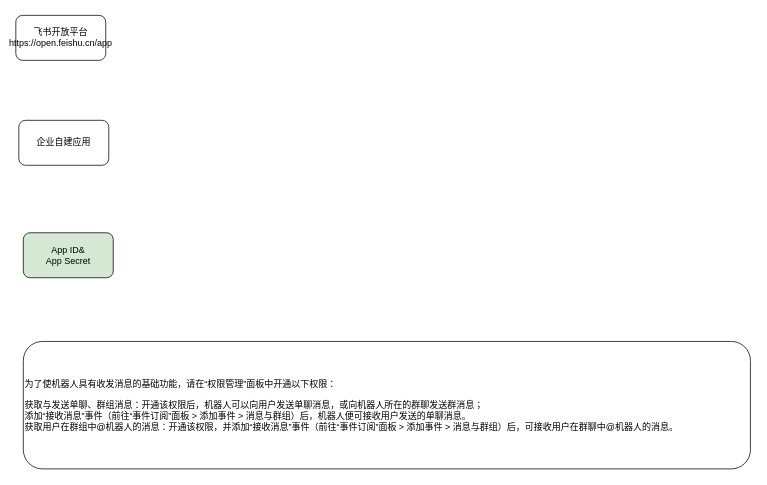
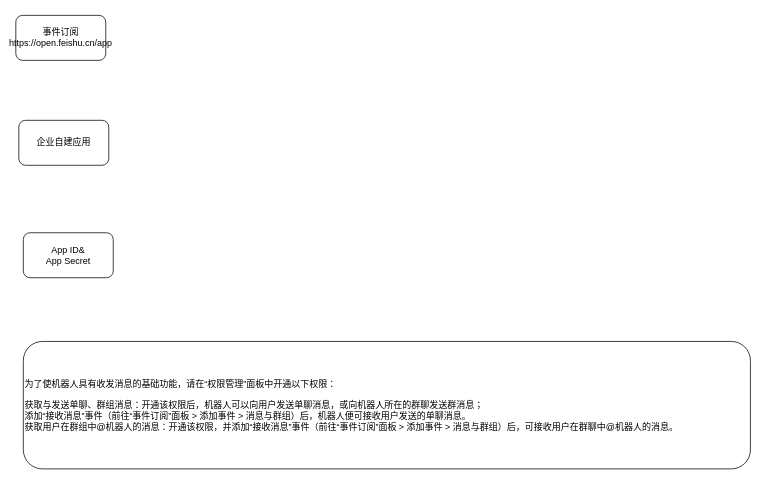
(60, 38) -> (60, 38)
(68, 255) -> (68, 255)
